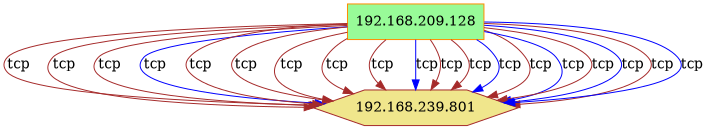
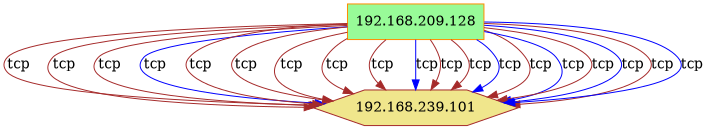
(416, 108) -> (416, 108)
